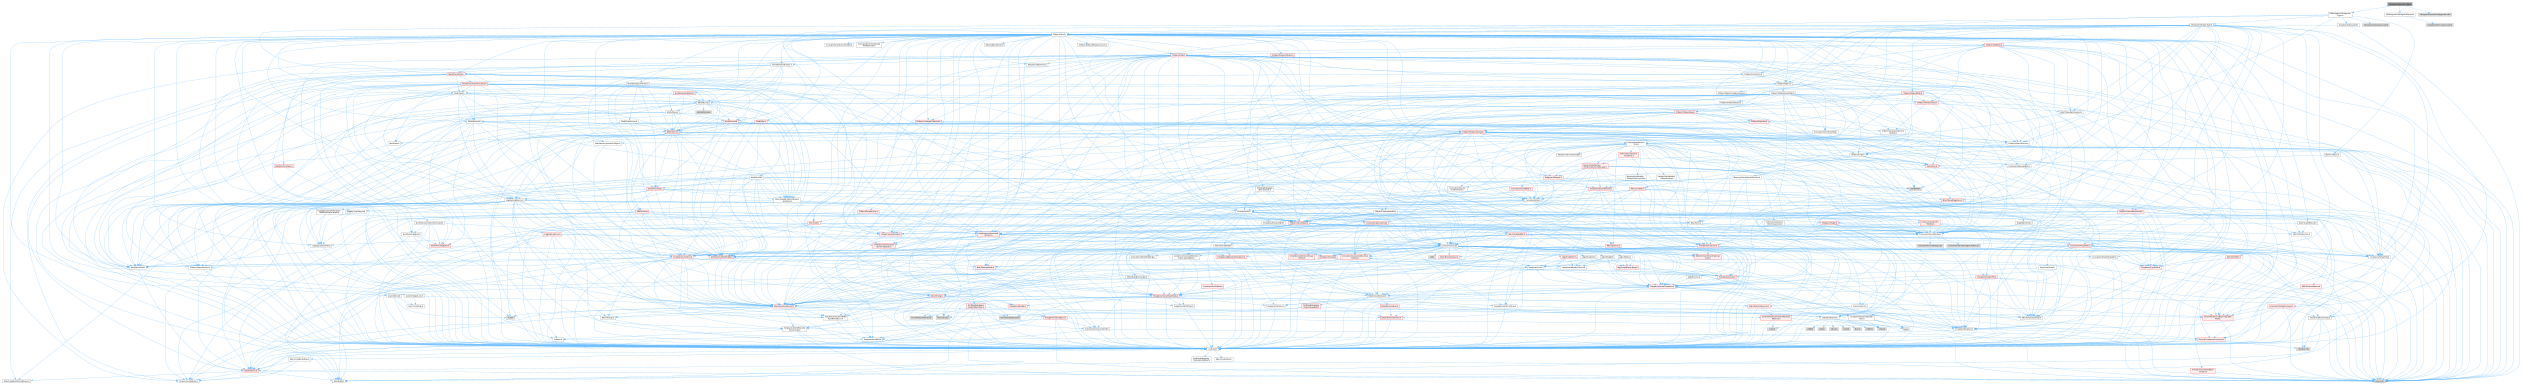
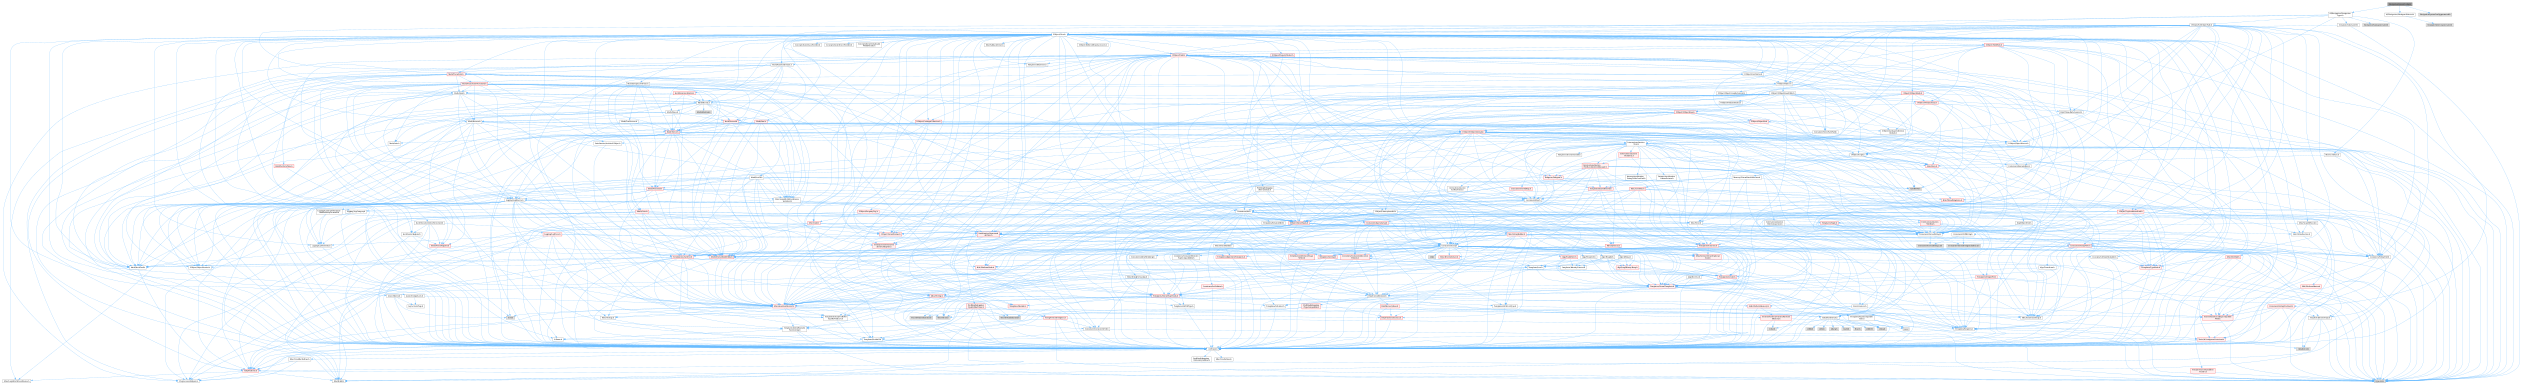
none -> (808, 45)
none -> (1963, 234)
(1226, 235) -> (1202, 245)
